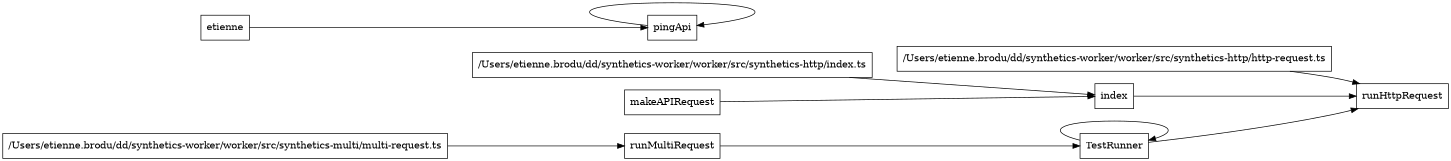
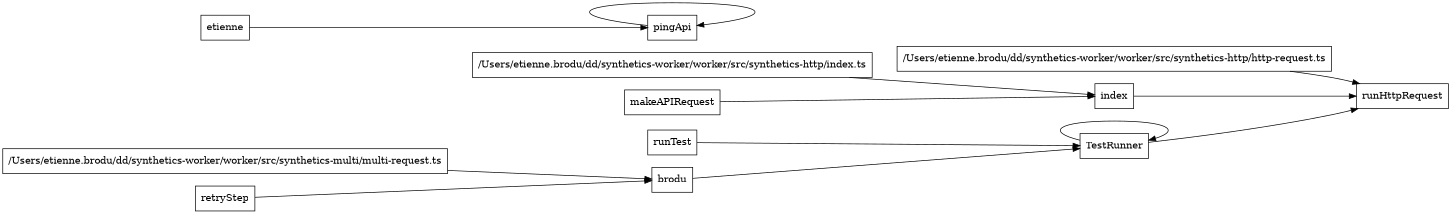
none -> (672, 142)
(672, 146) -> (672, 180)
none -> (225, 199)
